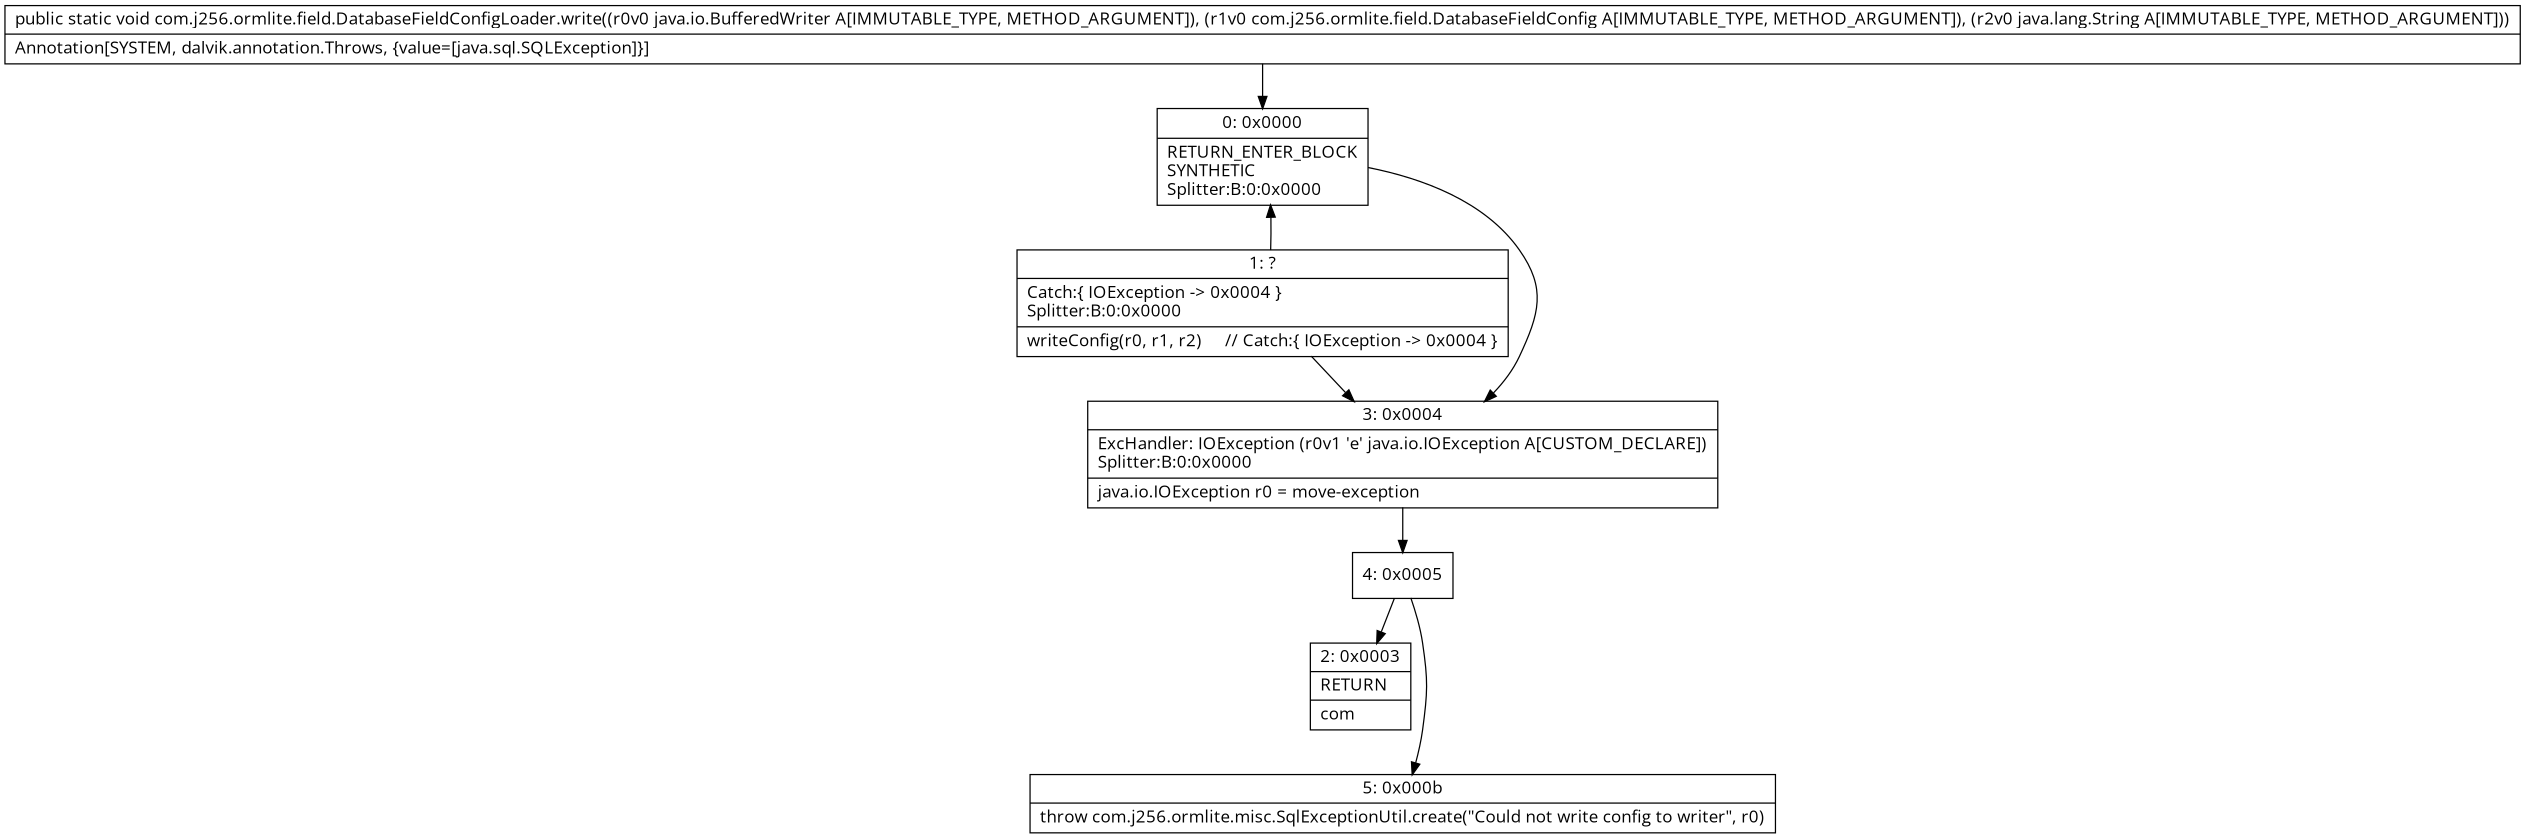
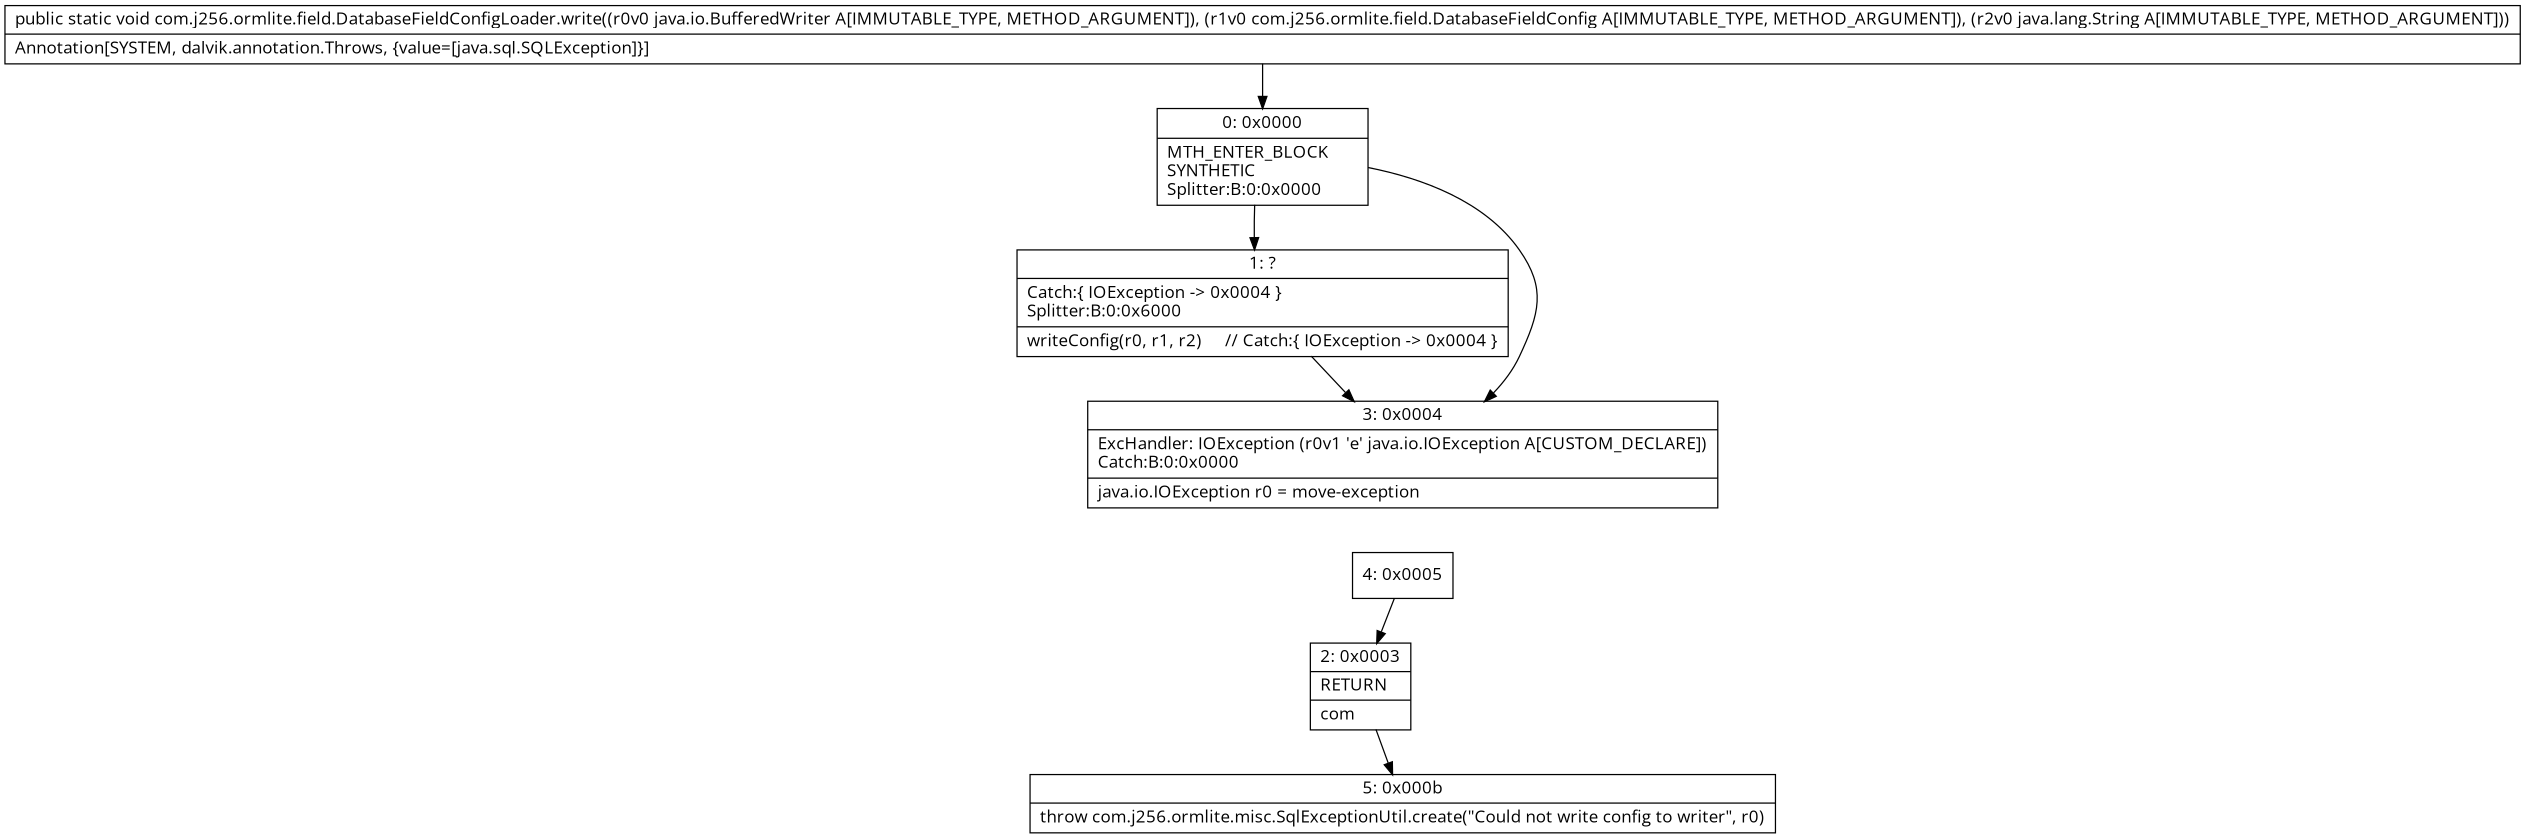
(1263, 153) -> (1248, 153)
(1271, 234) -> (1254, 221)
(1104, 311) -> (1104, 311)
(1175, 463) -> (1169, 463)
(1403, 524) -> none
(1426, 680) -> (1382, 746)
